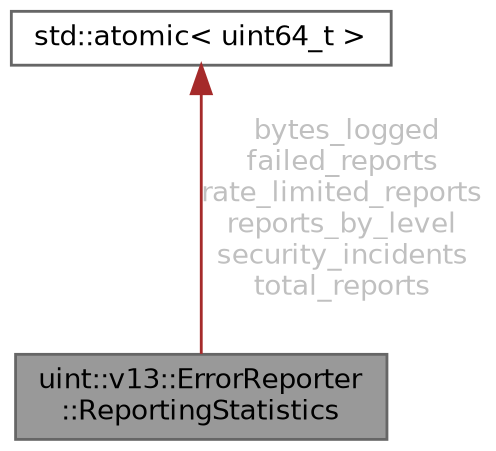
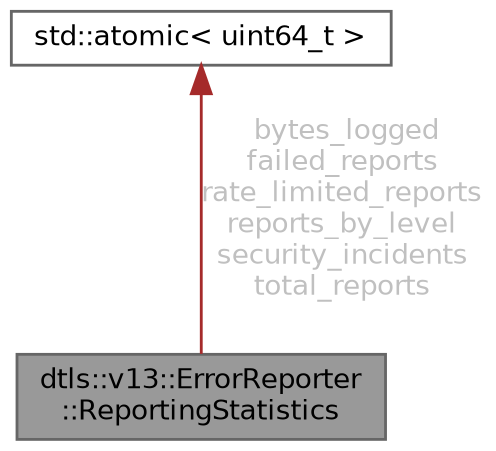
(201, 397) -> (201, 397)
